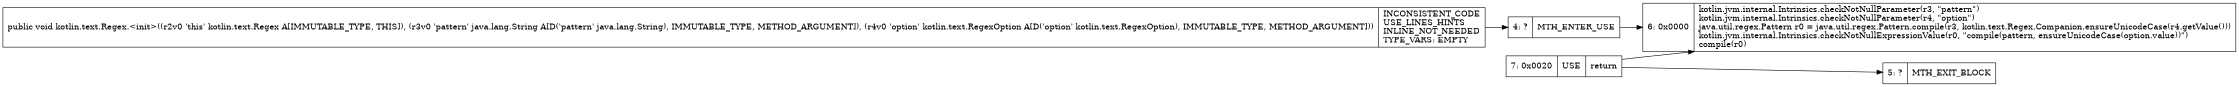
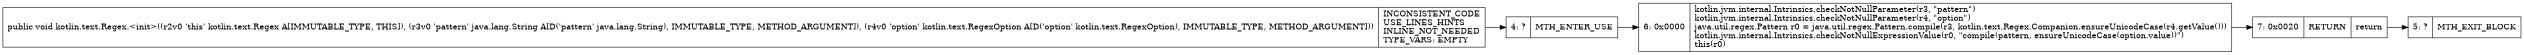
(1723, 45) -> (1710, 45)
(1655, 56) -> (2239, 27)
(1572, 66) -> (2327, 27)
